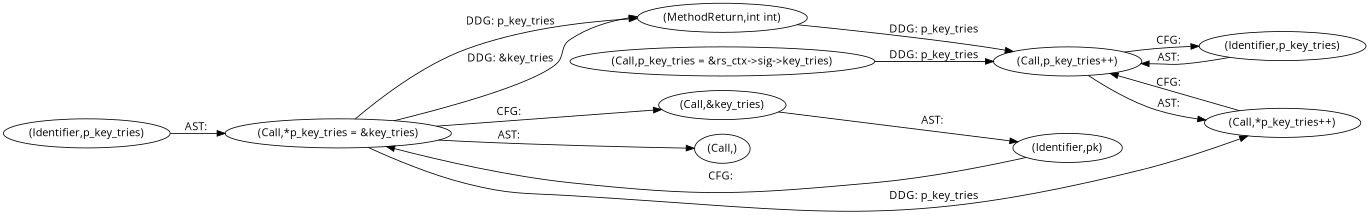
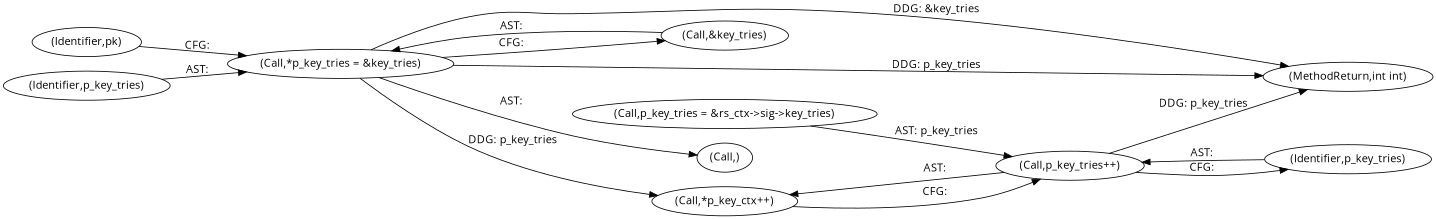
(901, 36) -> (1204, 123)
(934, 55) -> (937, 131)
(1283, 123) -> (725, 201)
(894, 126) -> (531, 33)
